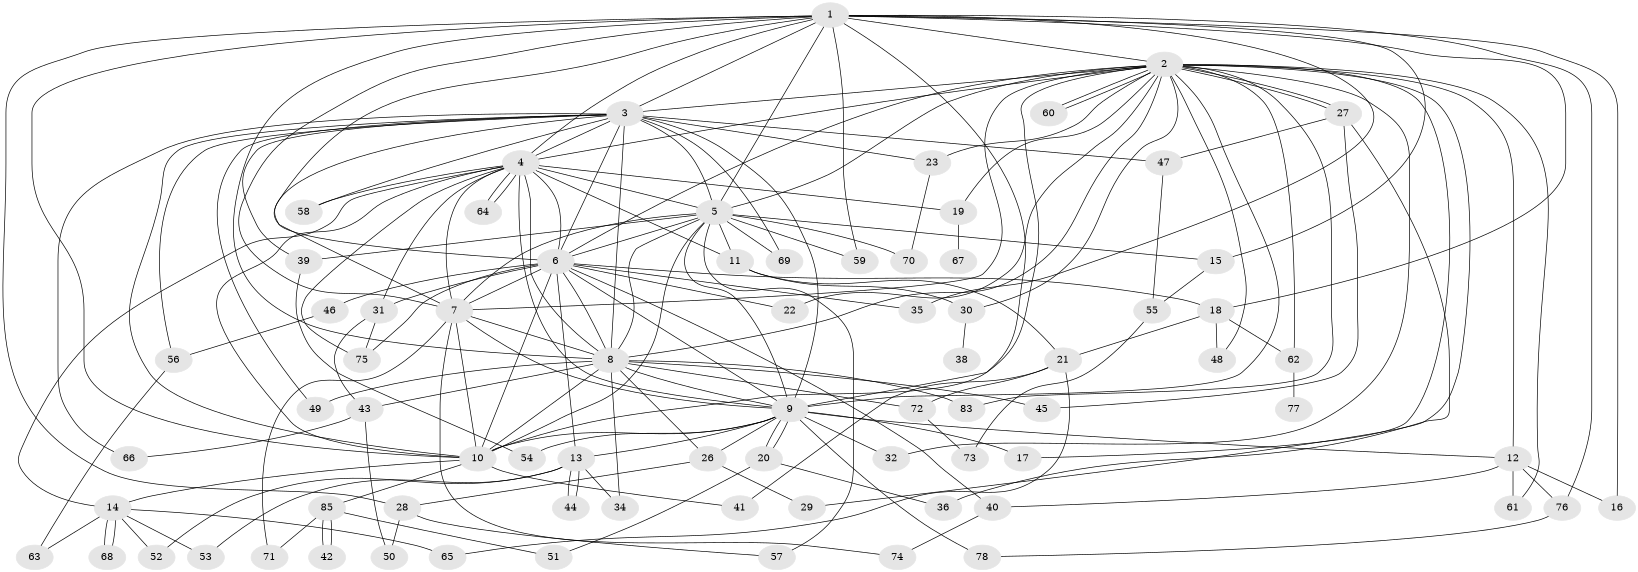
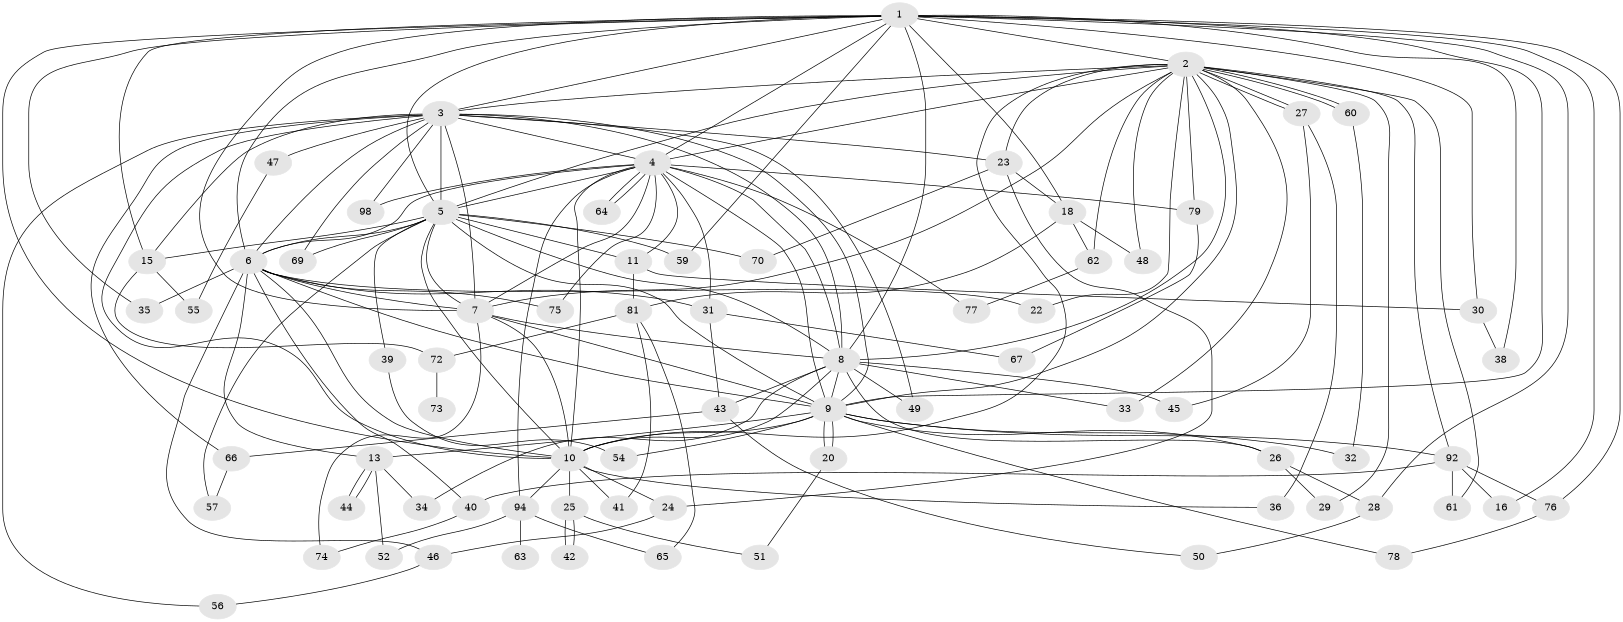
none -> (1350, 51)
(860, 116) -> none
(1254, 138) -> none
(263, 148) -> (268, 141)
(1103, 207) -> (1294, 55)
(304, 212) -> (366, 212)
(958, 212) -> (1195, 212)
none -> (828, 223)
(856, 278) -> (1036, 188)
(586, 310) -> none
(371, 335) -> (870, 337)
(1063, 360) -> (633, 311)
(1376, 376) -> (1363, 286)
(1057, 383) -> none
(764, 385) -> (240, 347)
(967, 409) -> (1125, 409)
(98, 455) -> none
(1023, 459) -> none
(1513, 459) -> (1452, 459)
(857, 484) -> (919, 501)
(113, 508) -> (520, 508)
(327, 508) -> (570, 508)
none -> (668, 508)
(656, 548) -> (222, 483)
(107, 557) -> none
(206, 557) -> none
(270, 557) -> none
